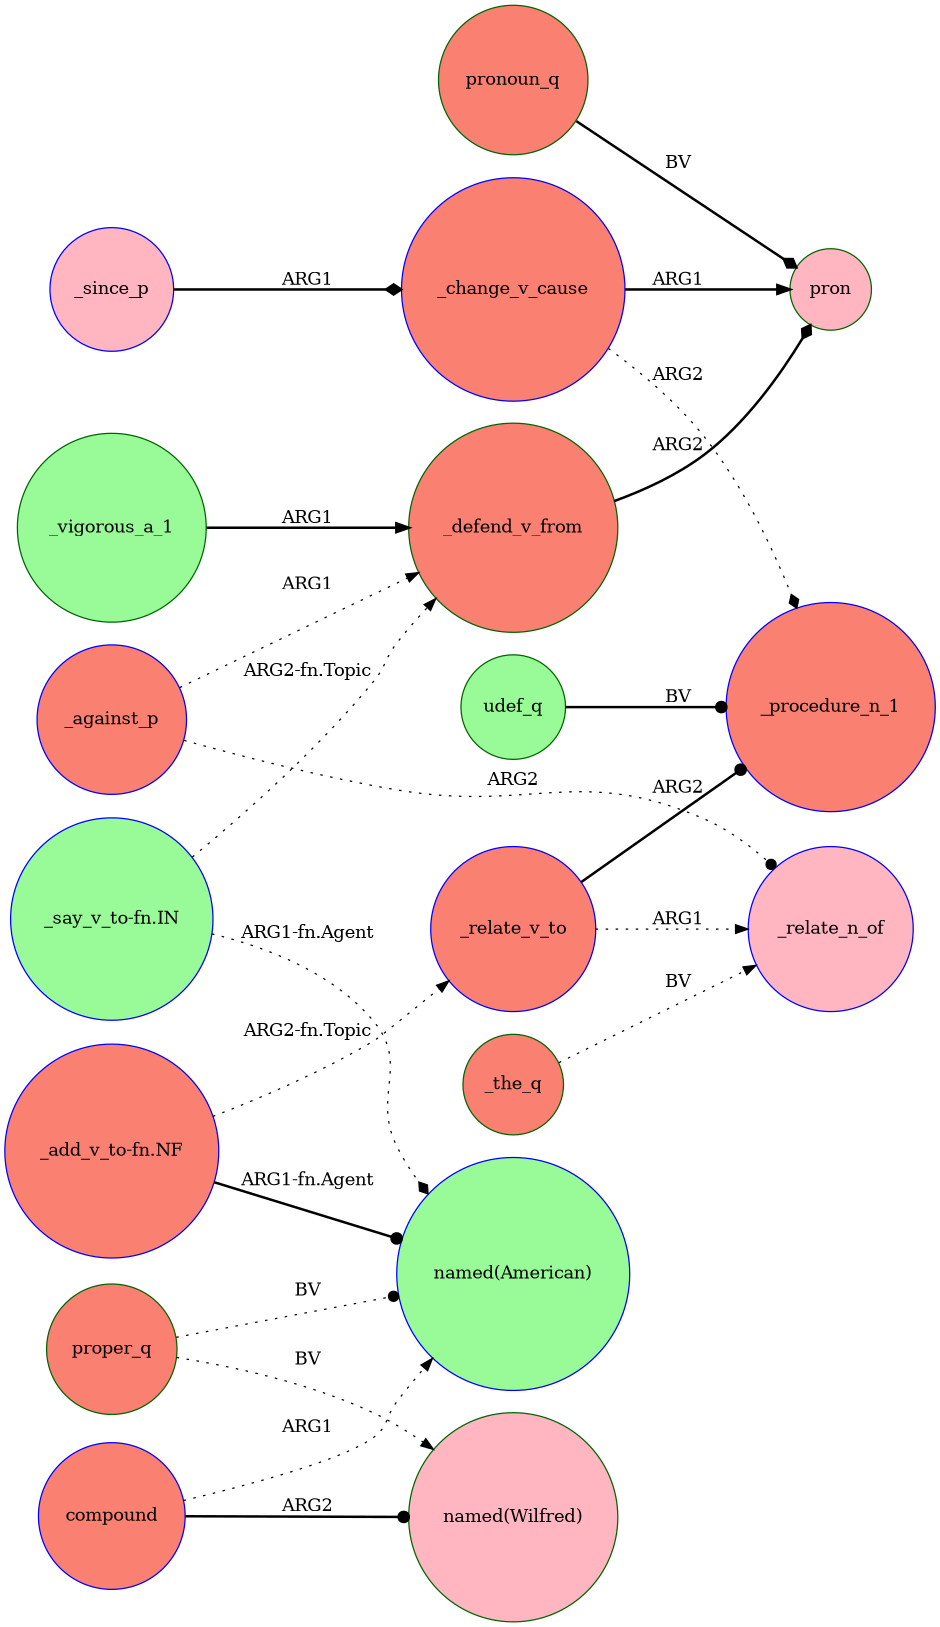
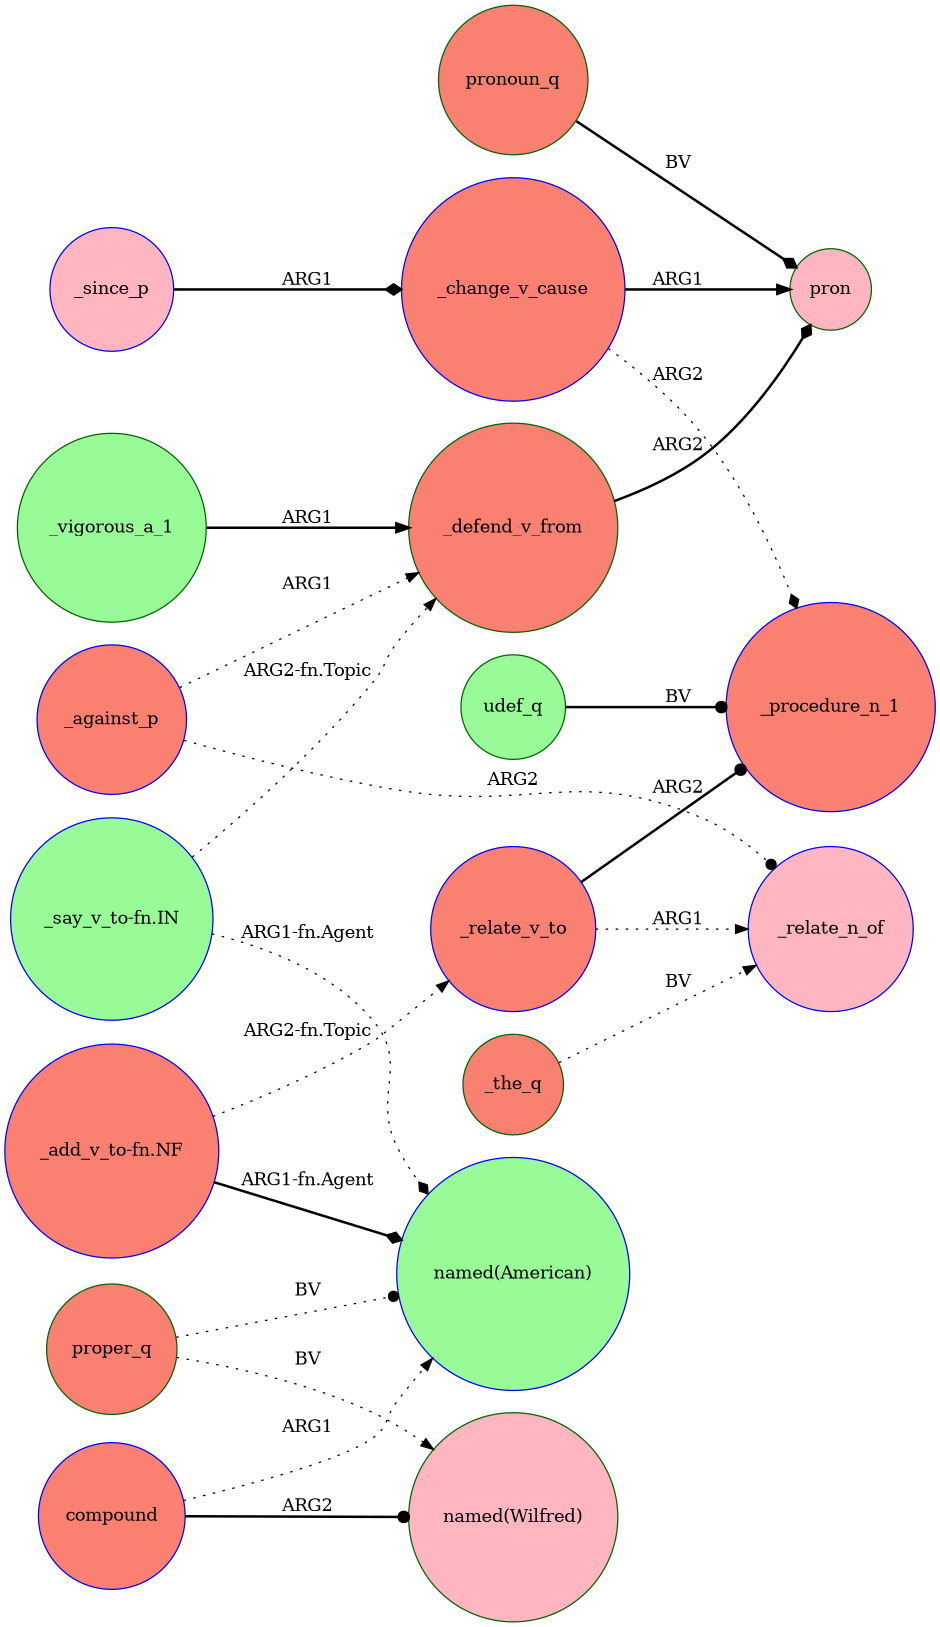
(303, 1210) -> (301, 1209)
